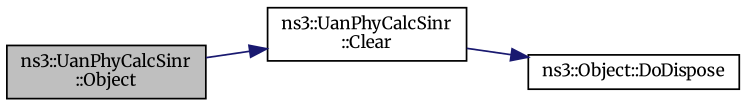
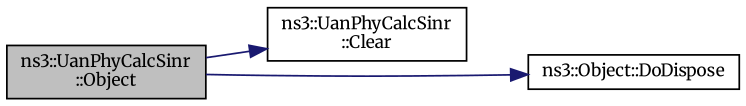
(489, 52) -> (358, 76)
